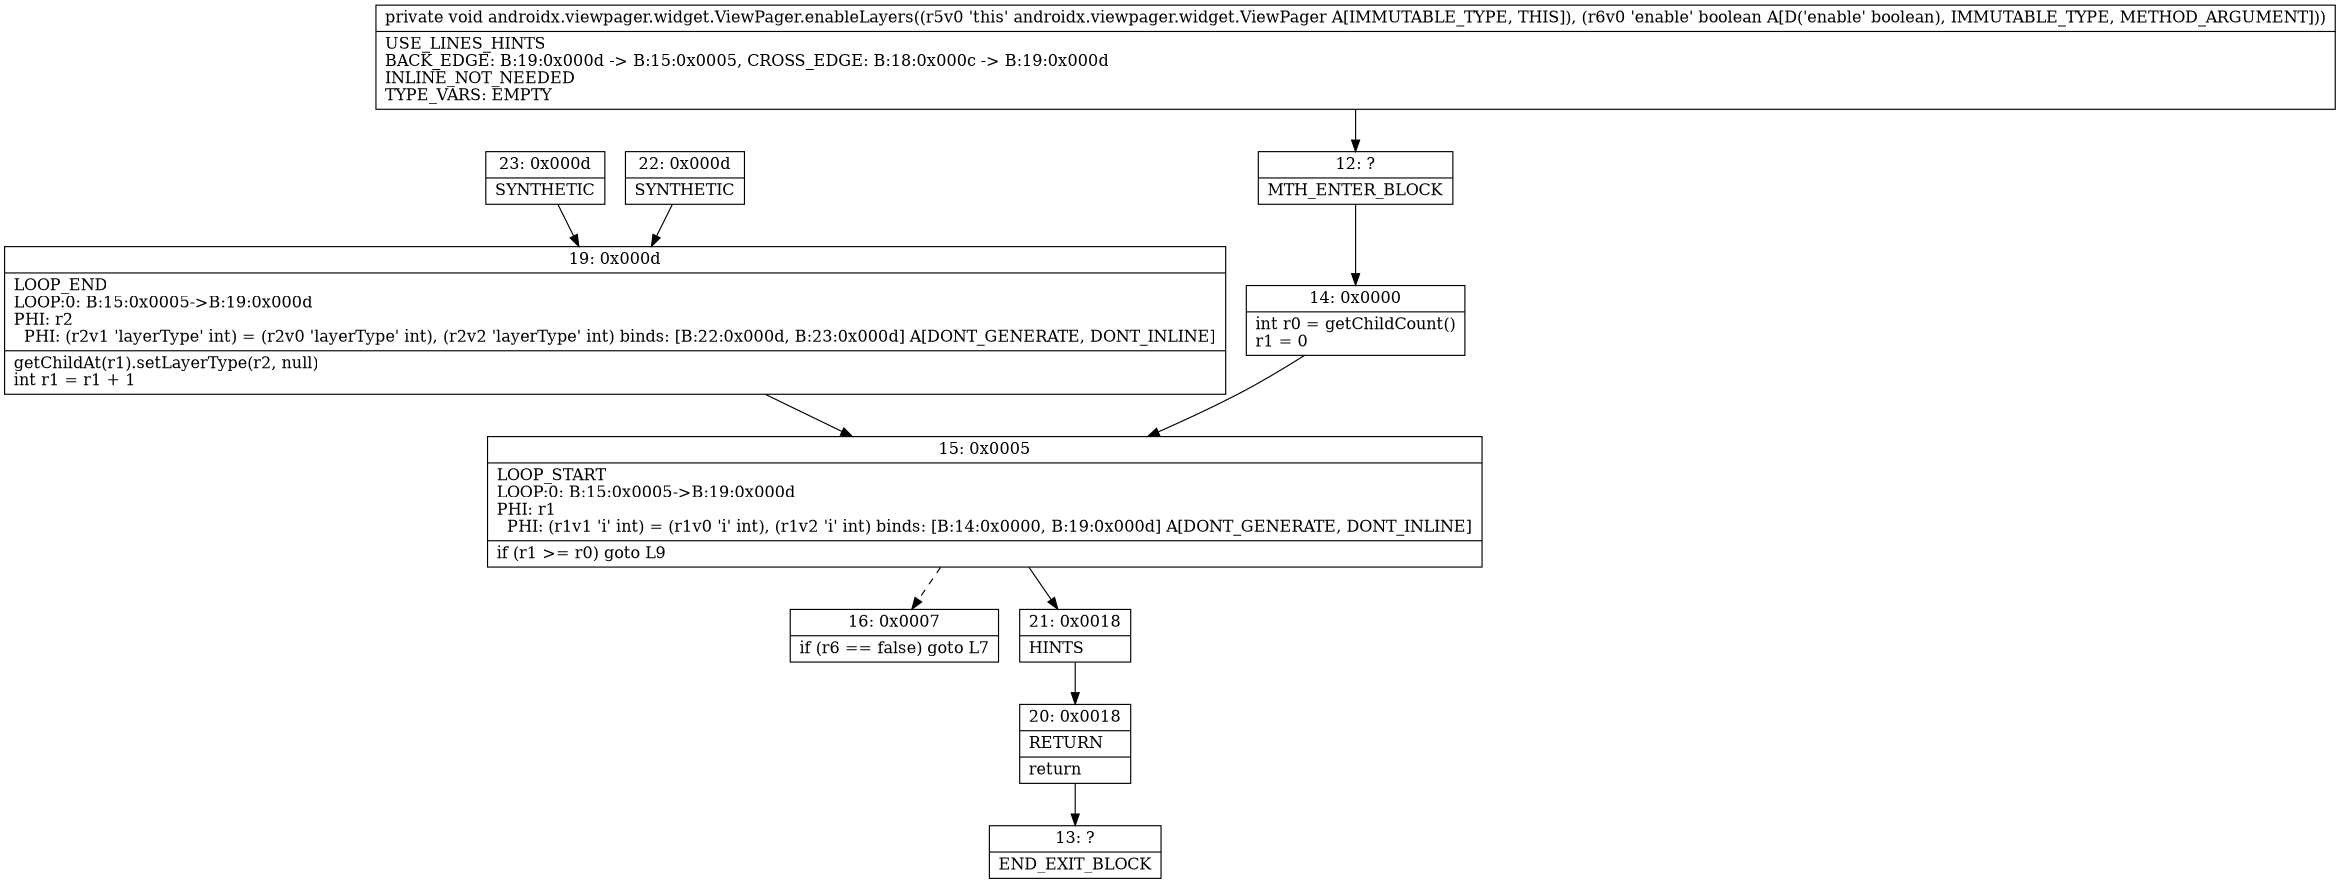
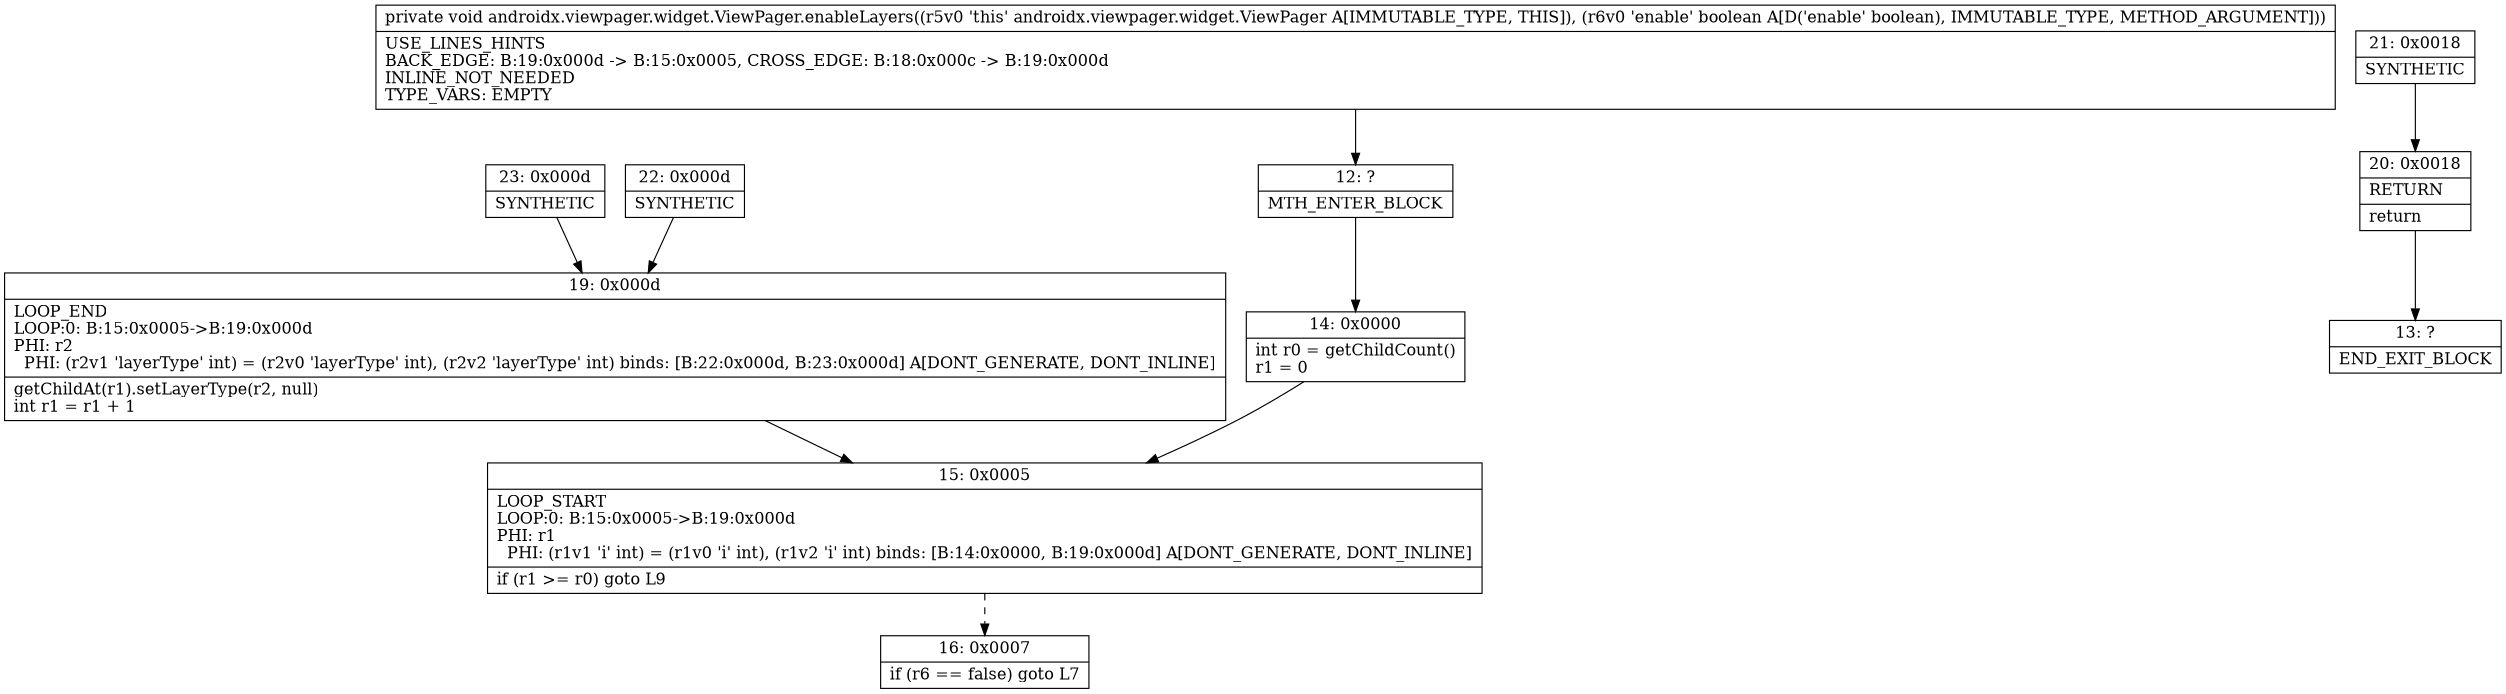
(1040, 583) -> none
(1057, 648) -> (2415, 70)
